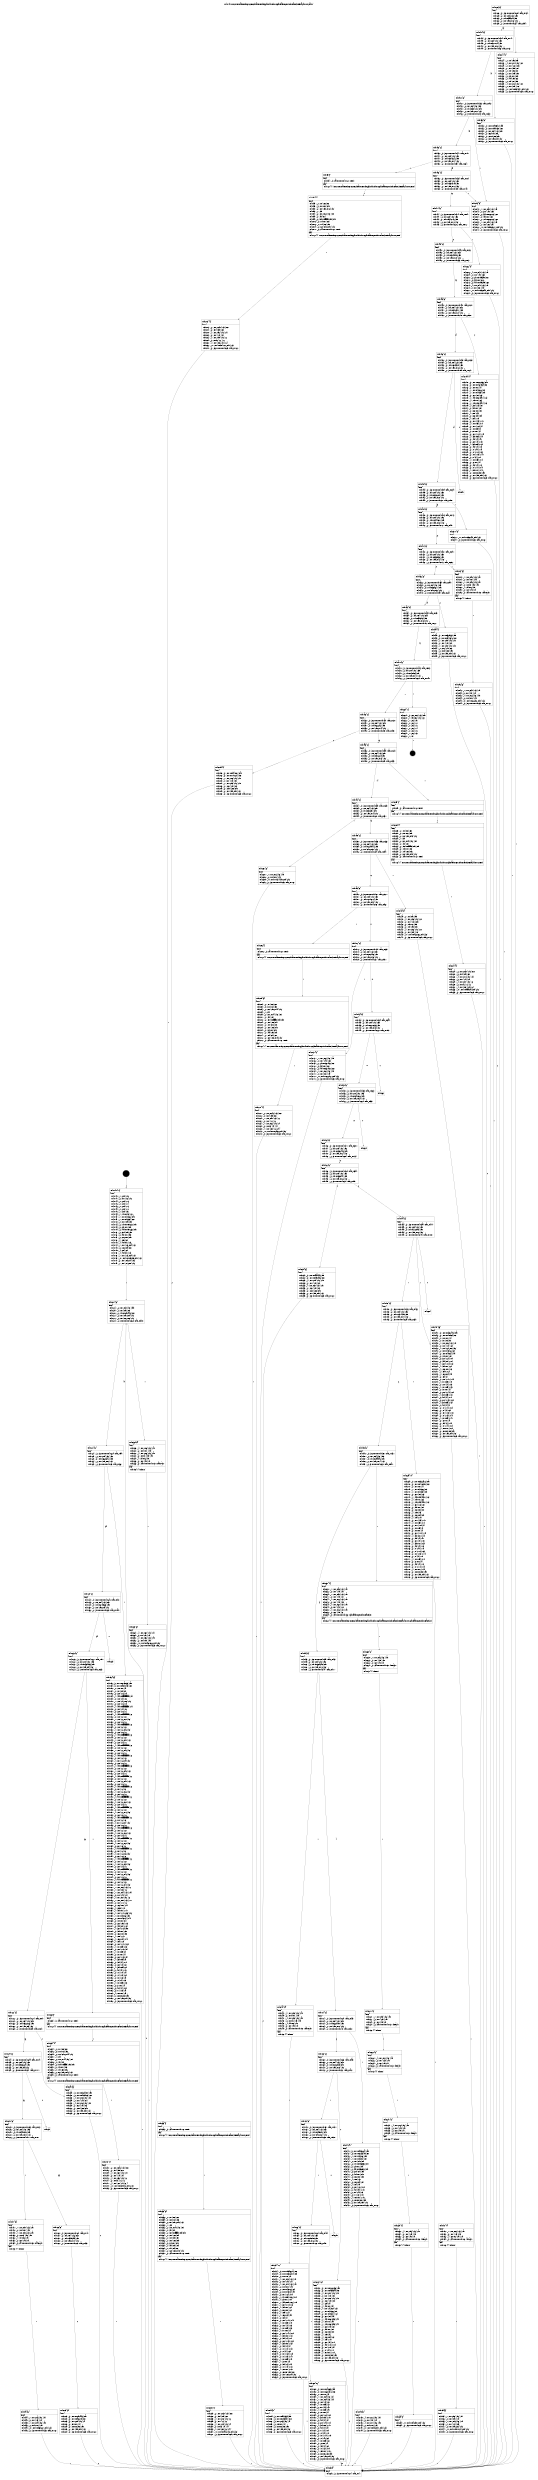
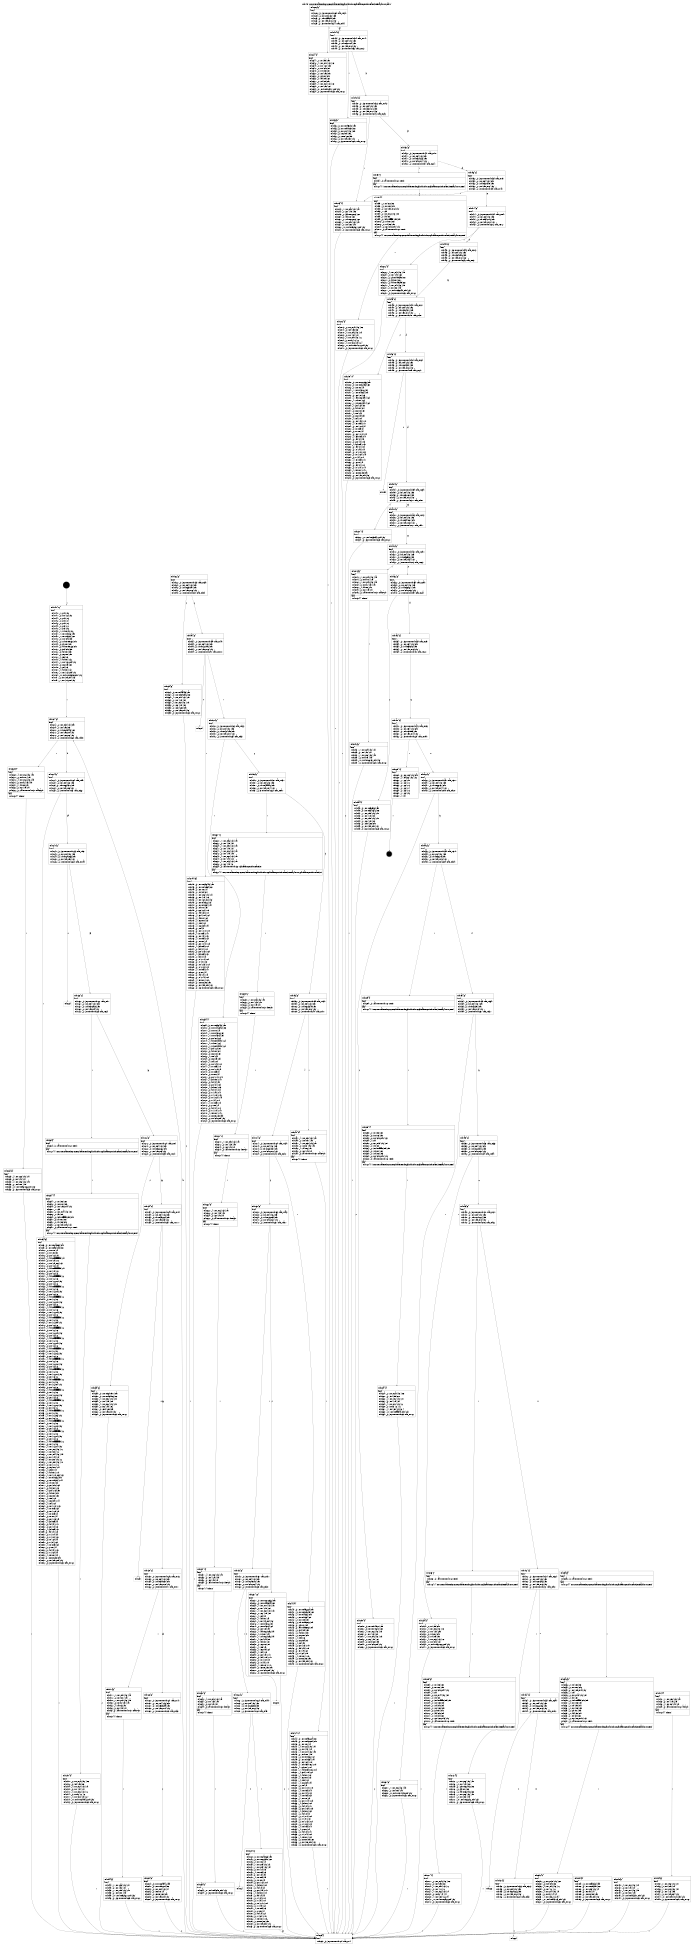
(339, 1148) -> none
none -> (240, 1889)
